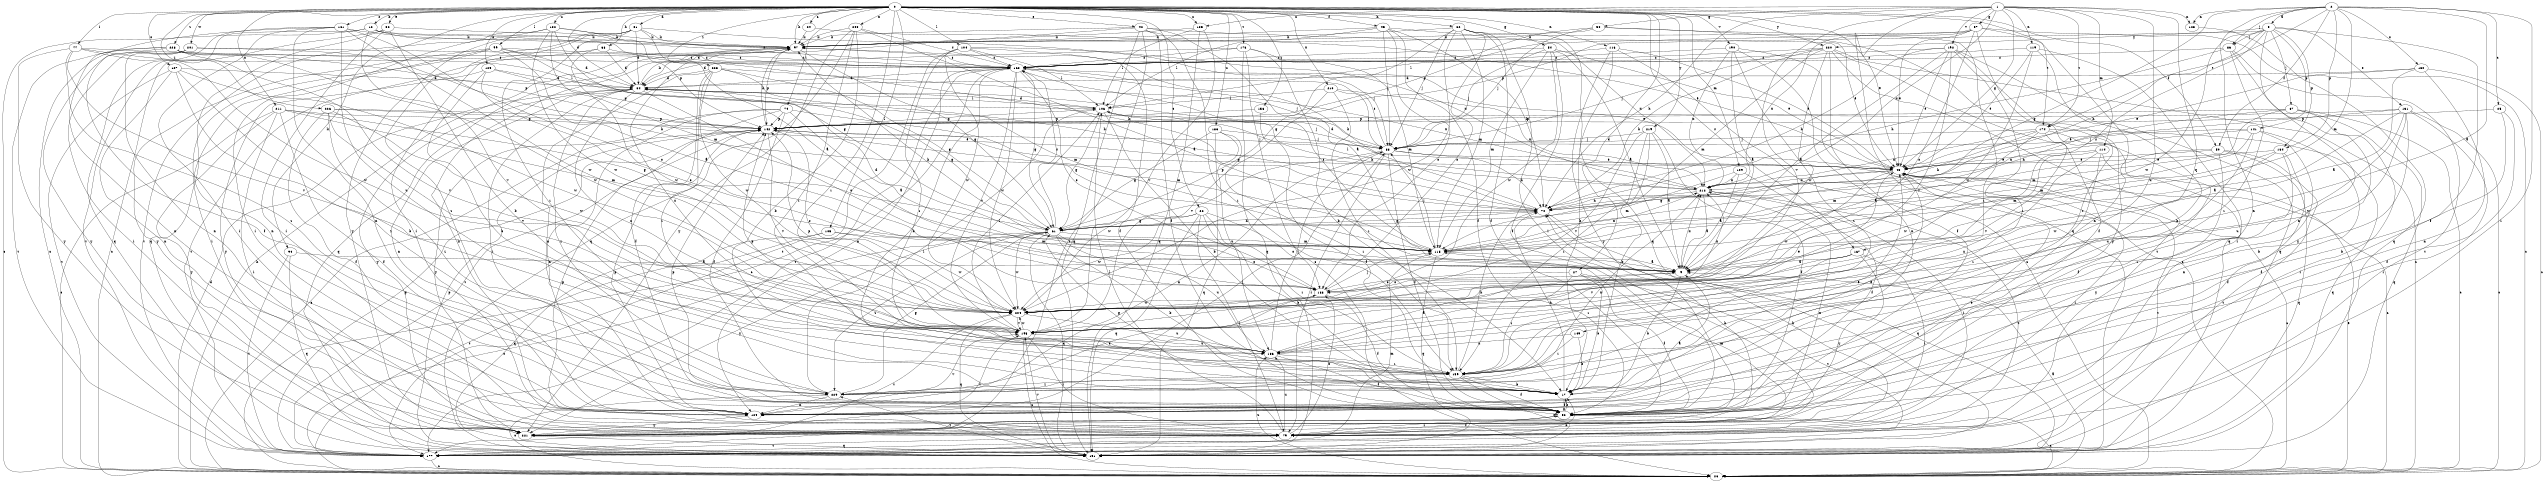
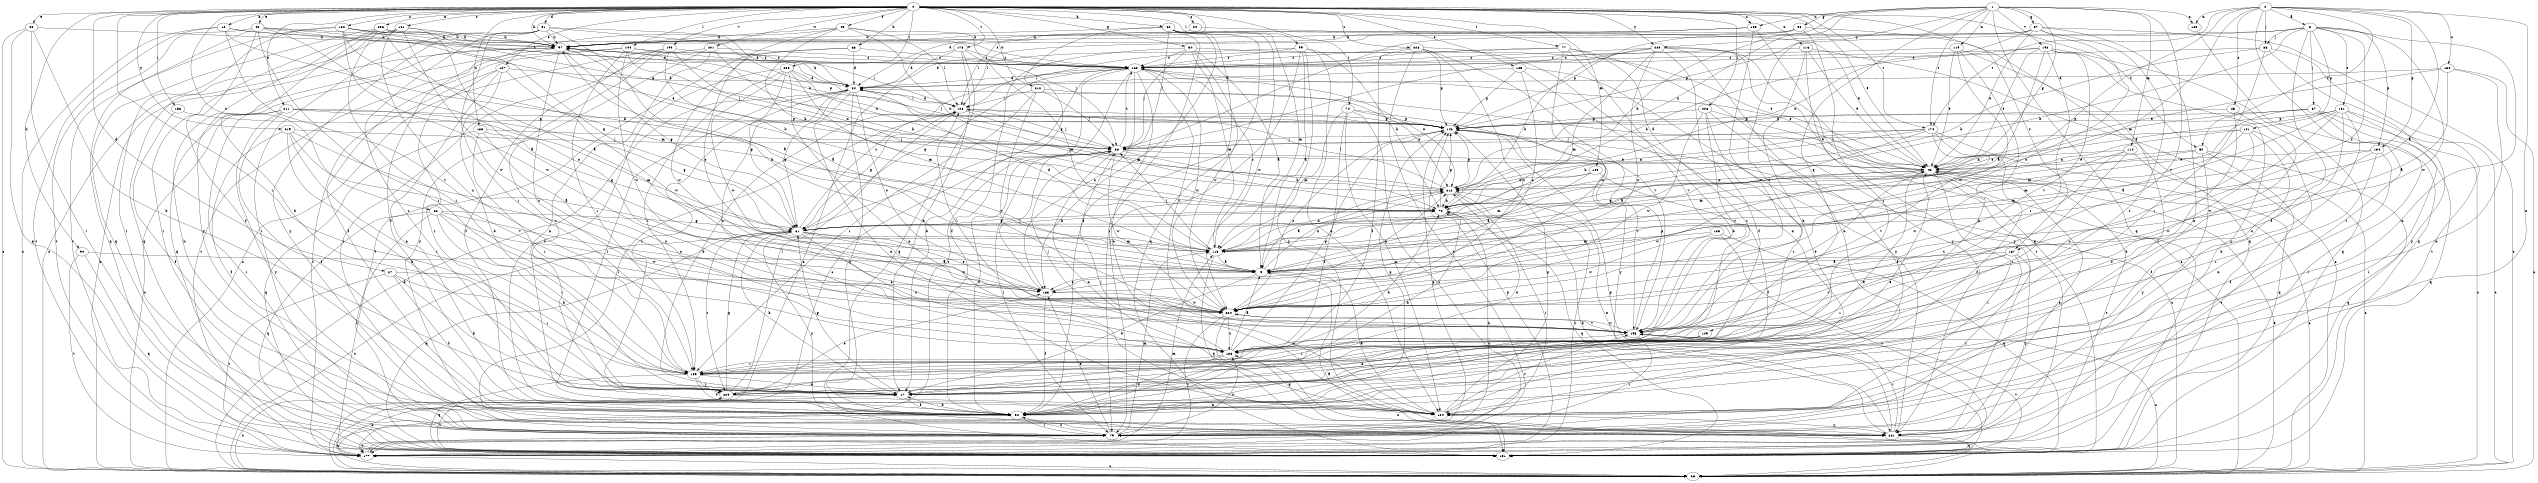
(879, 127) -> none
(1213, 257) -> none
(1370, 267) -> (1030, 208)
(434, 295) -> none
